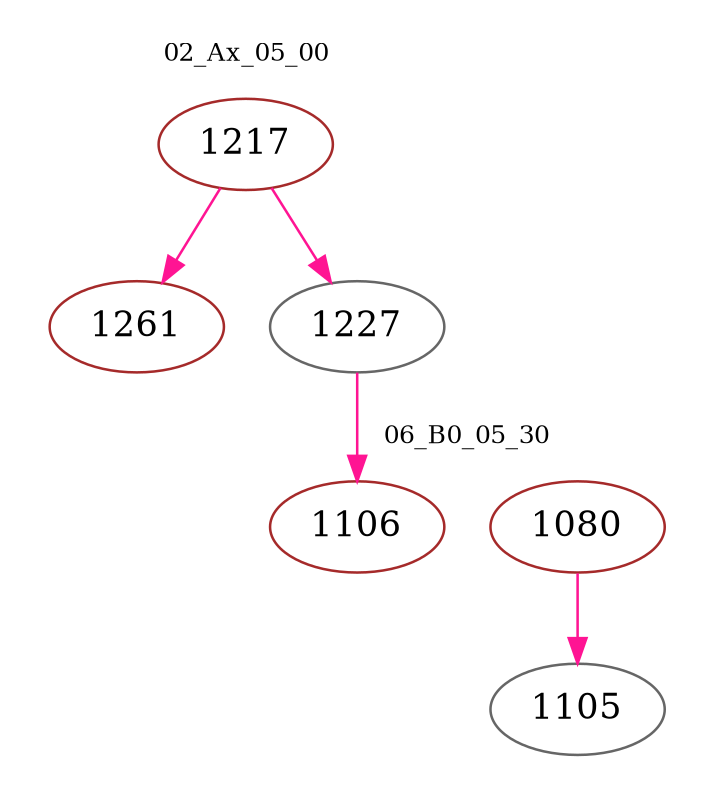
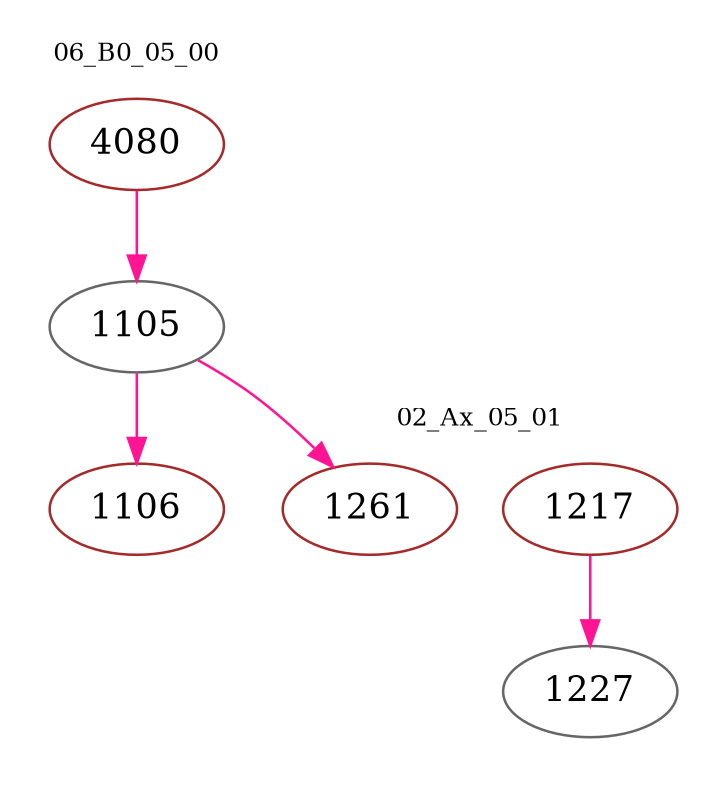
(247, 54) -> (480, 419)
(198, 224) -> (279, 416)
(357, 428) -> (137, 406)
(467, 437) -> (137, 54)
(578, 527) -> (137, 144)
